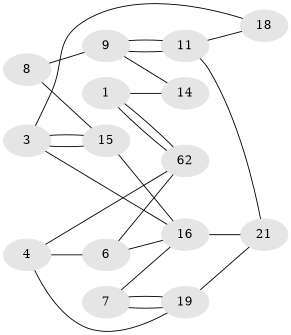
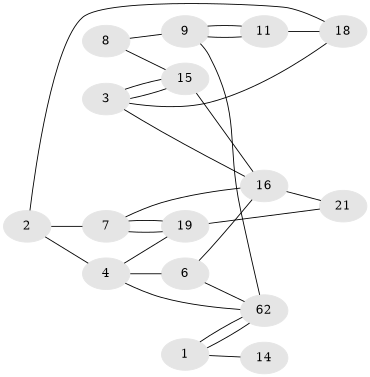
(146, 70) -> (234, 161)
(238, 135) -> none
none -> (27, 226)
